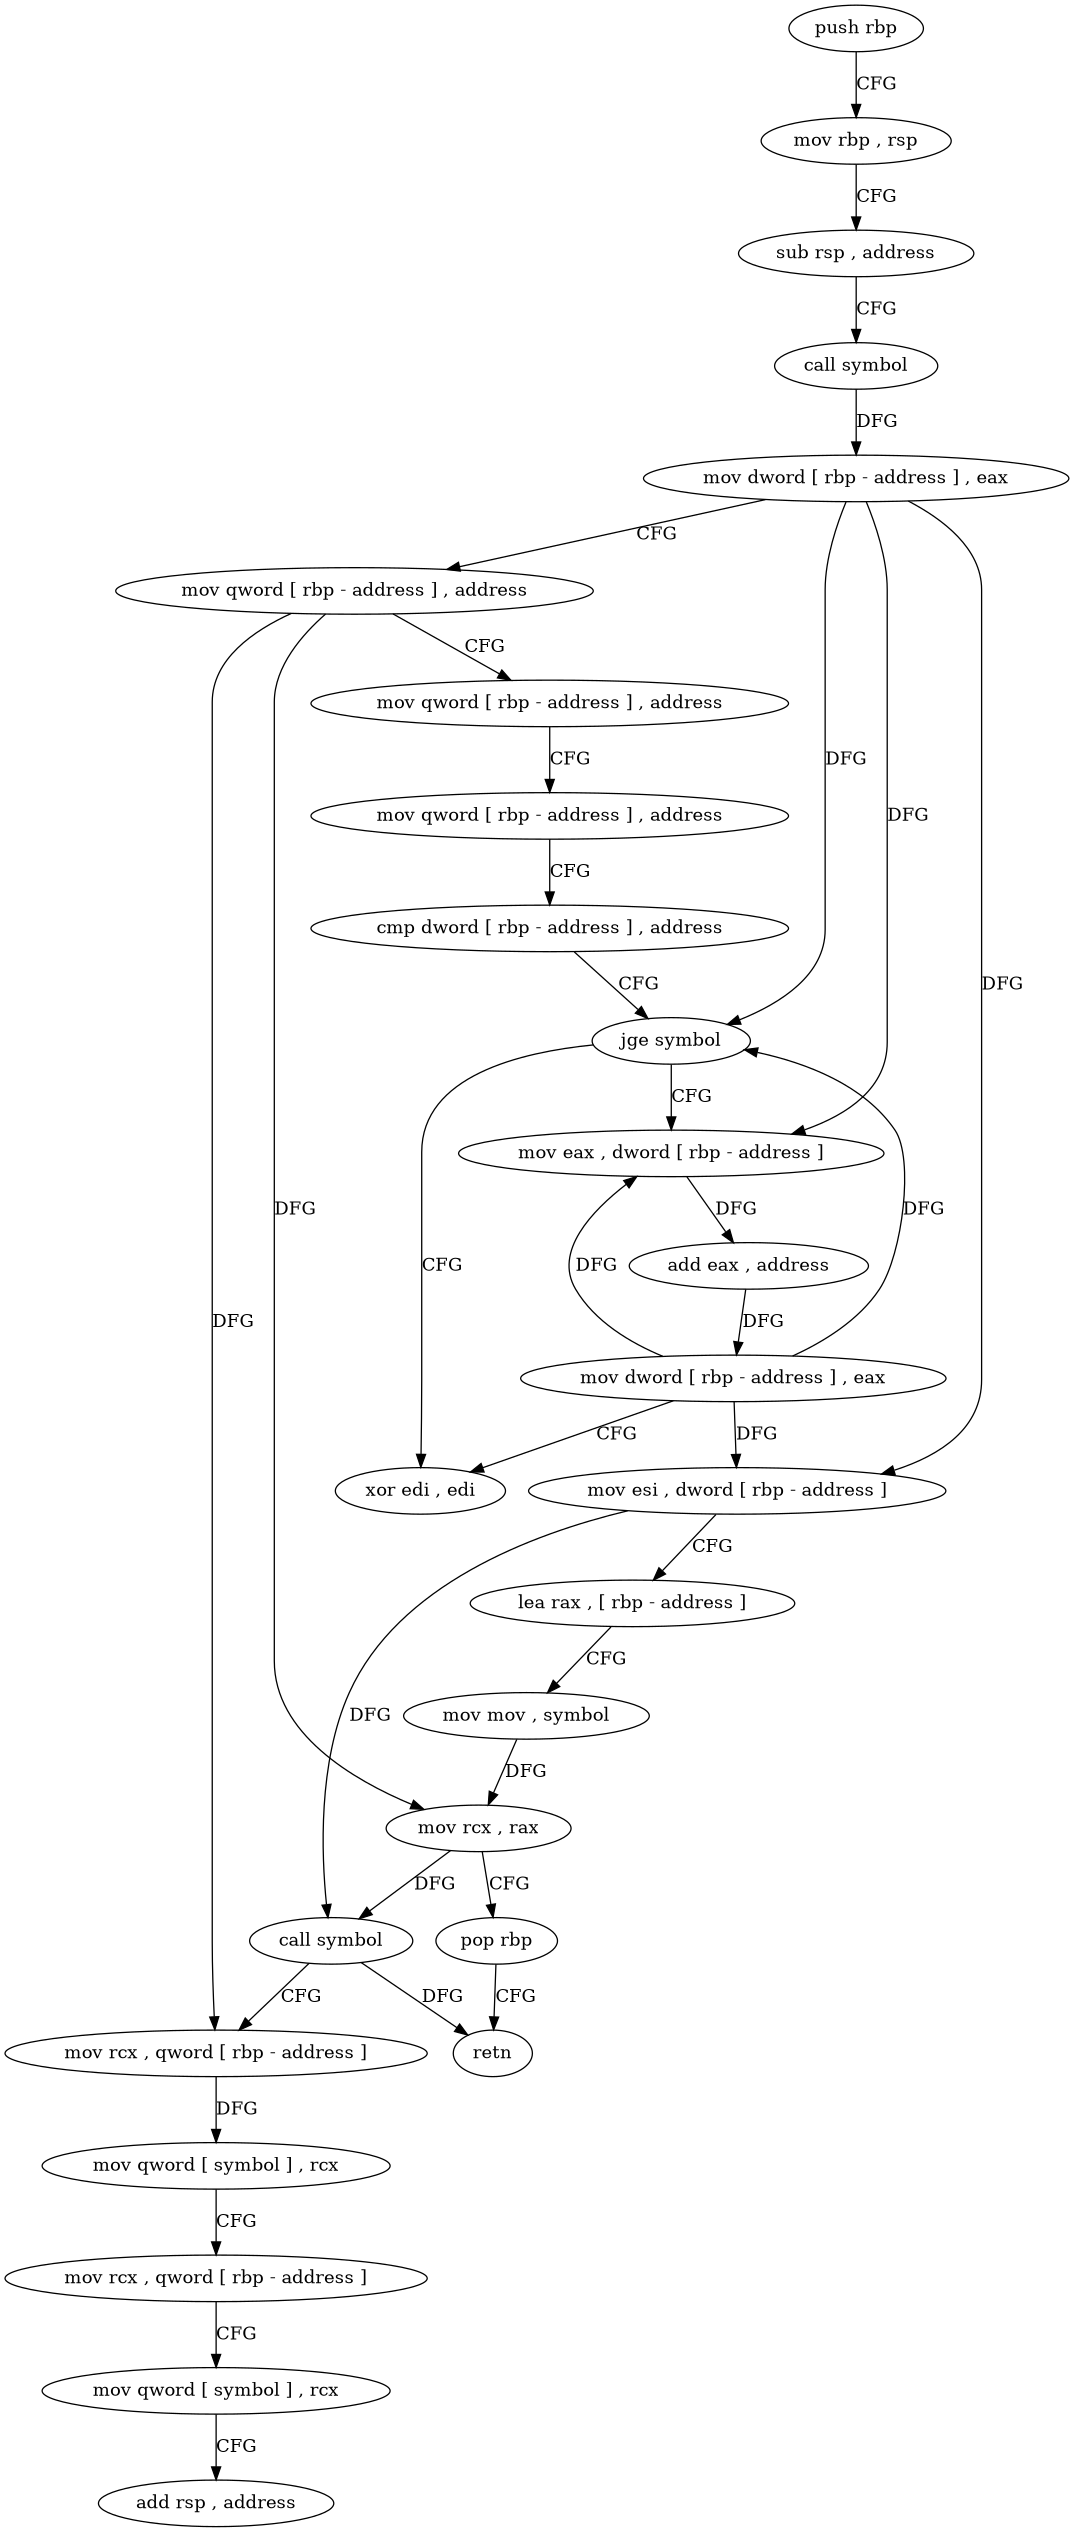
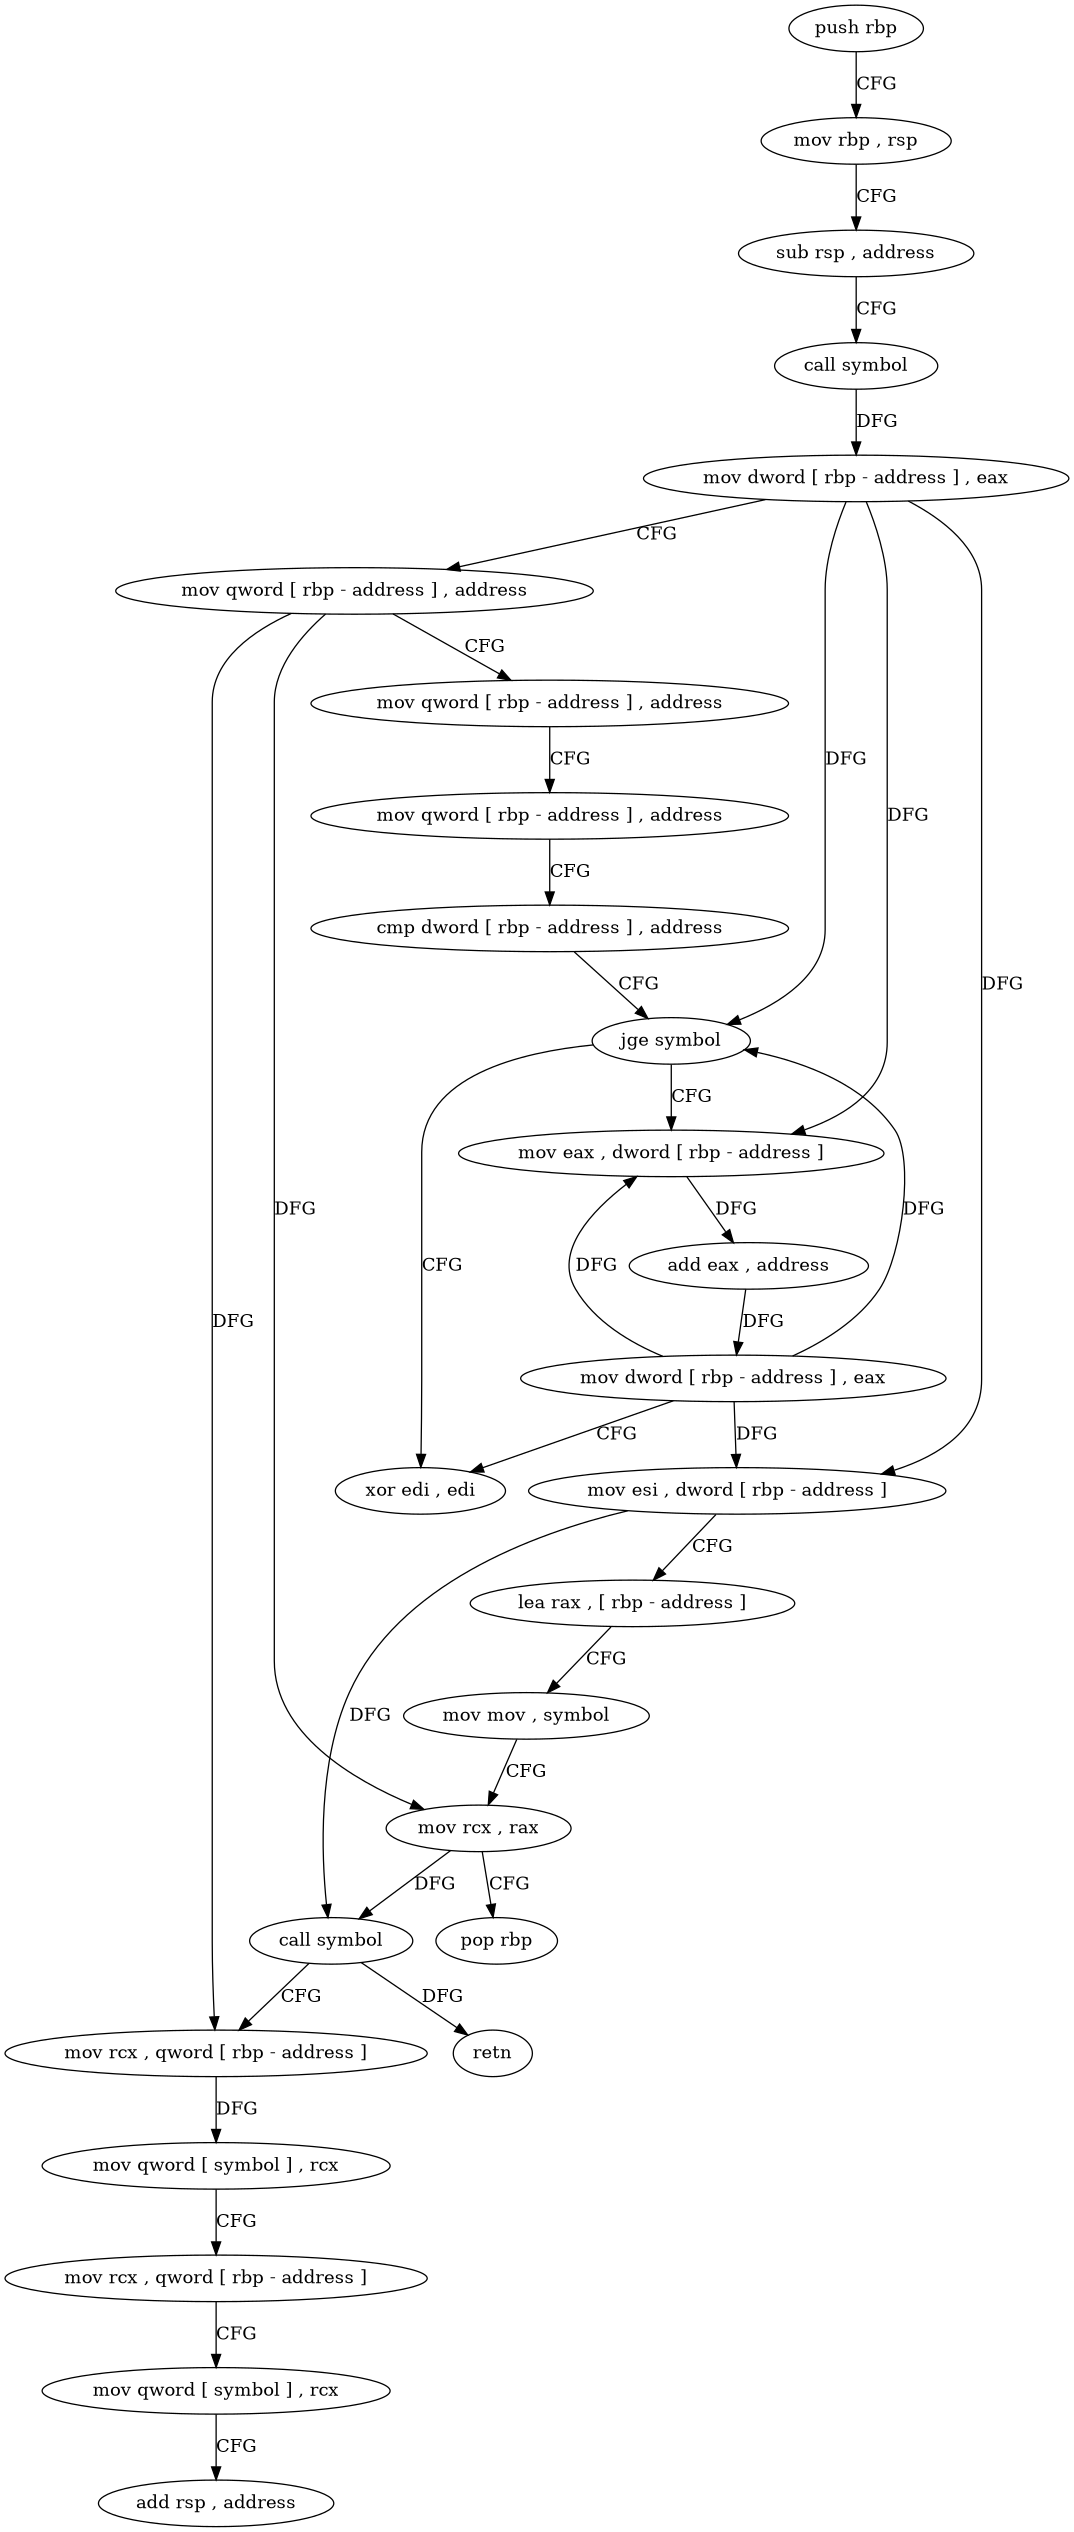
(526, 1772) -> (526, 1772)
(495, 1991) -> none
